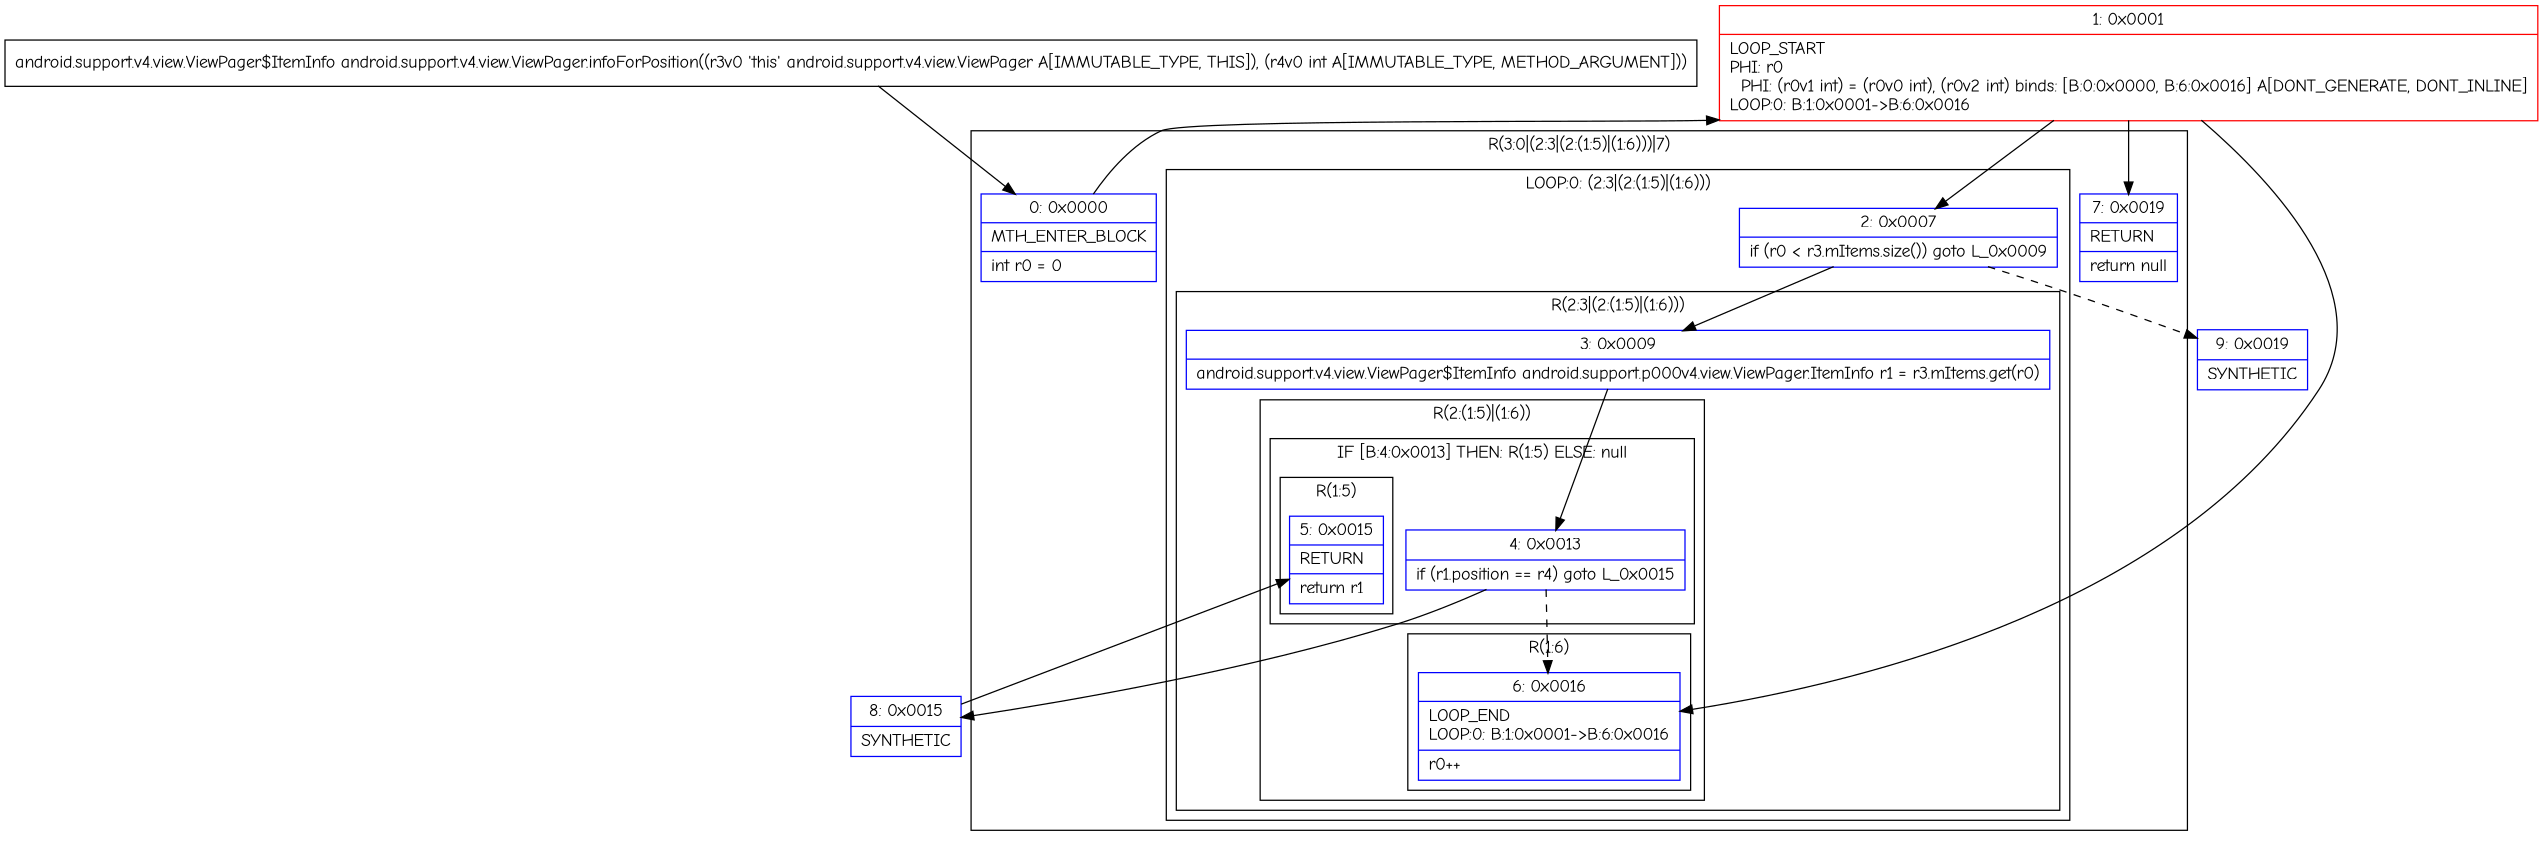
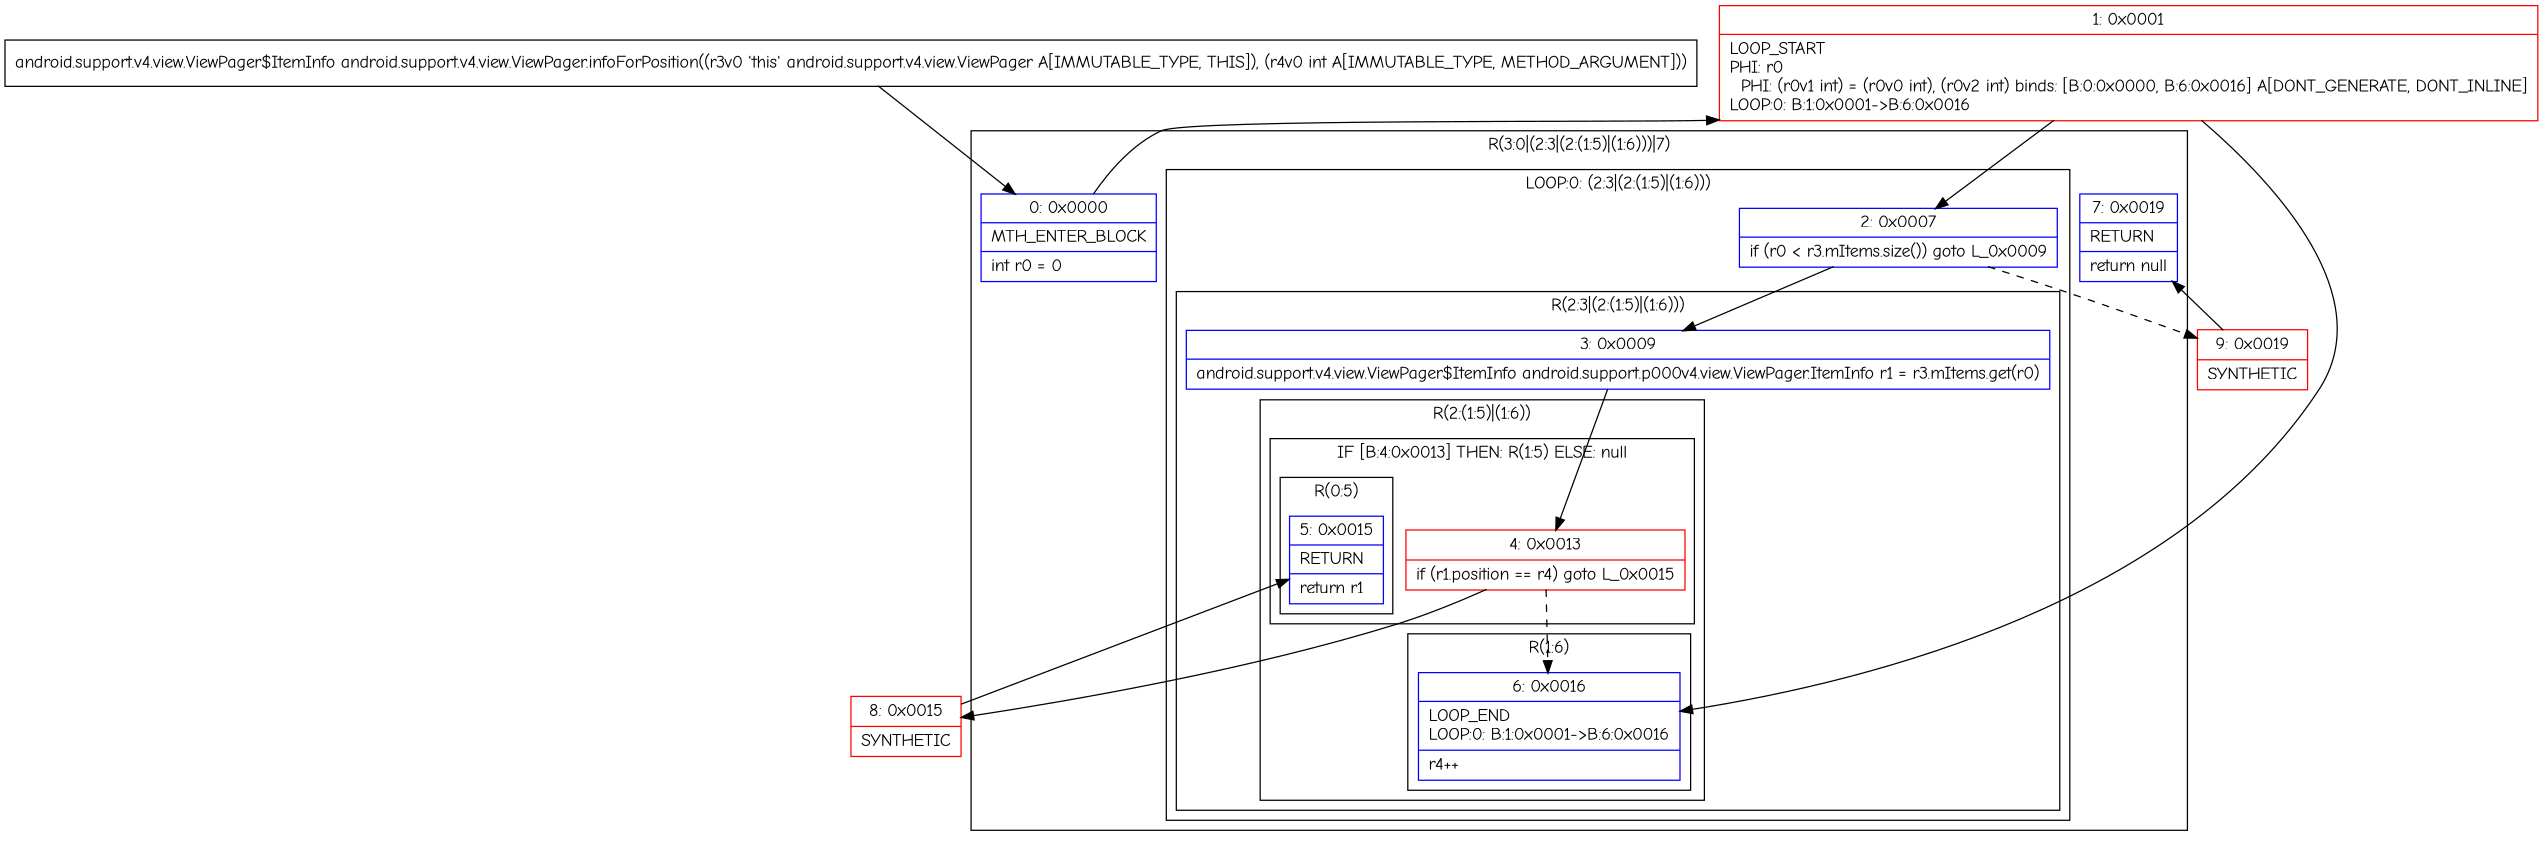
(2129, 151) -> (2202, 310)
(2252, 360) -> (2252, 360)
(1336, 492) -> (1336, 492)
(1545, 560) -> (1545, 560)
(906, 726) -> (906, 726)
(1445, 765) -> (1444, 765)
